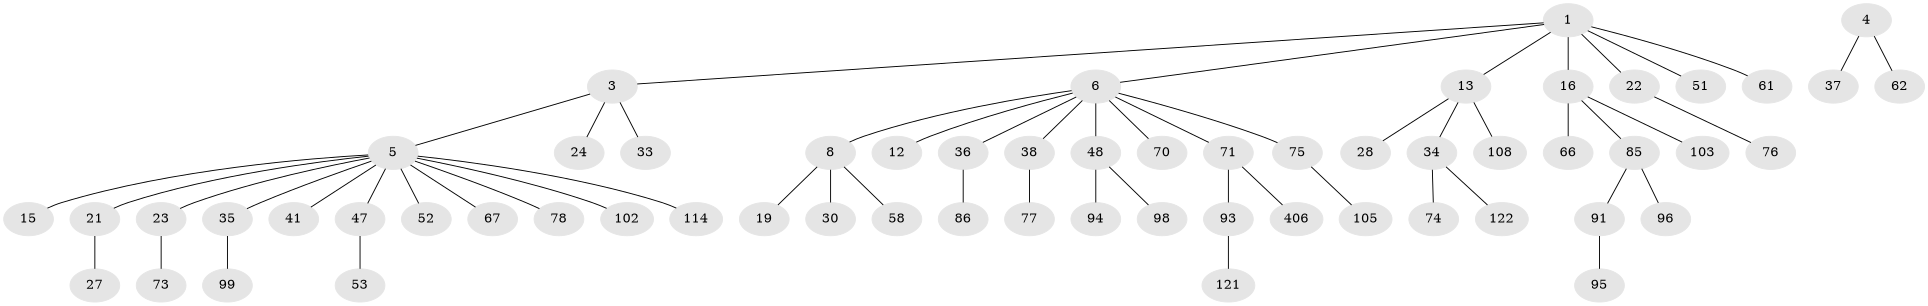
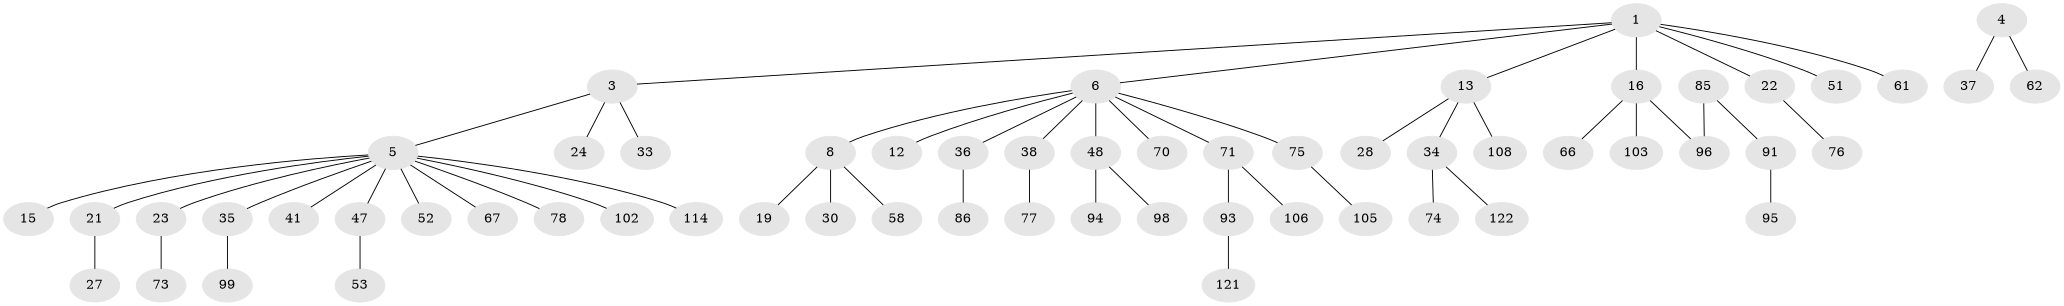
(1601, 120) -> (1670, 120)
(1297, 219) -> (1297, 219)
